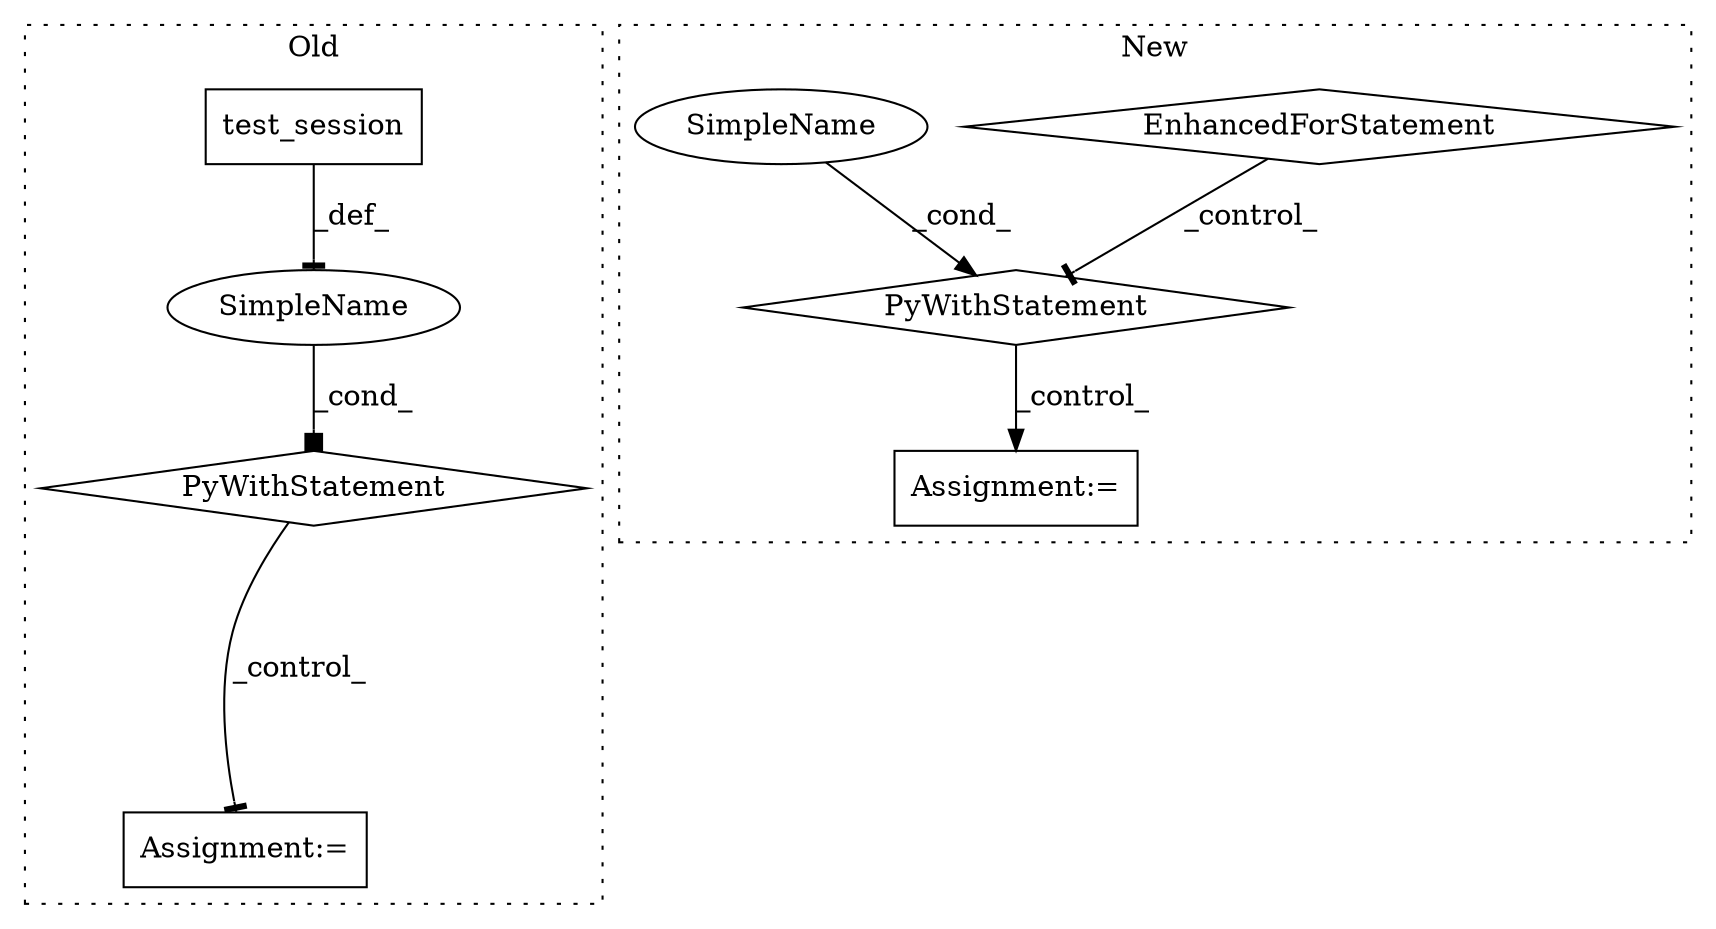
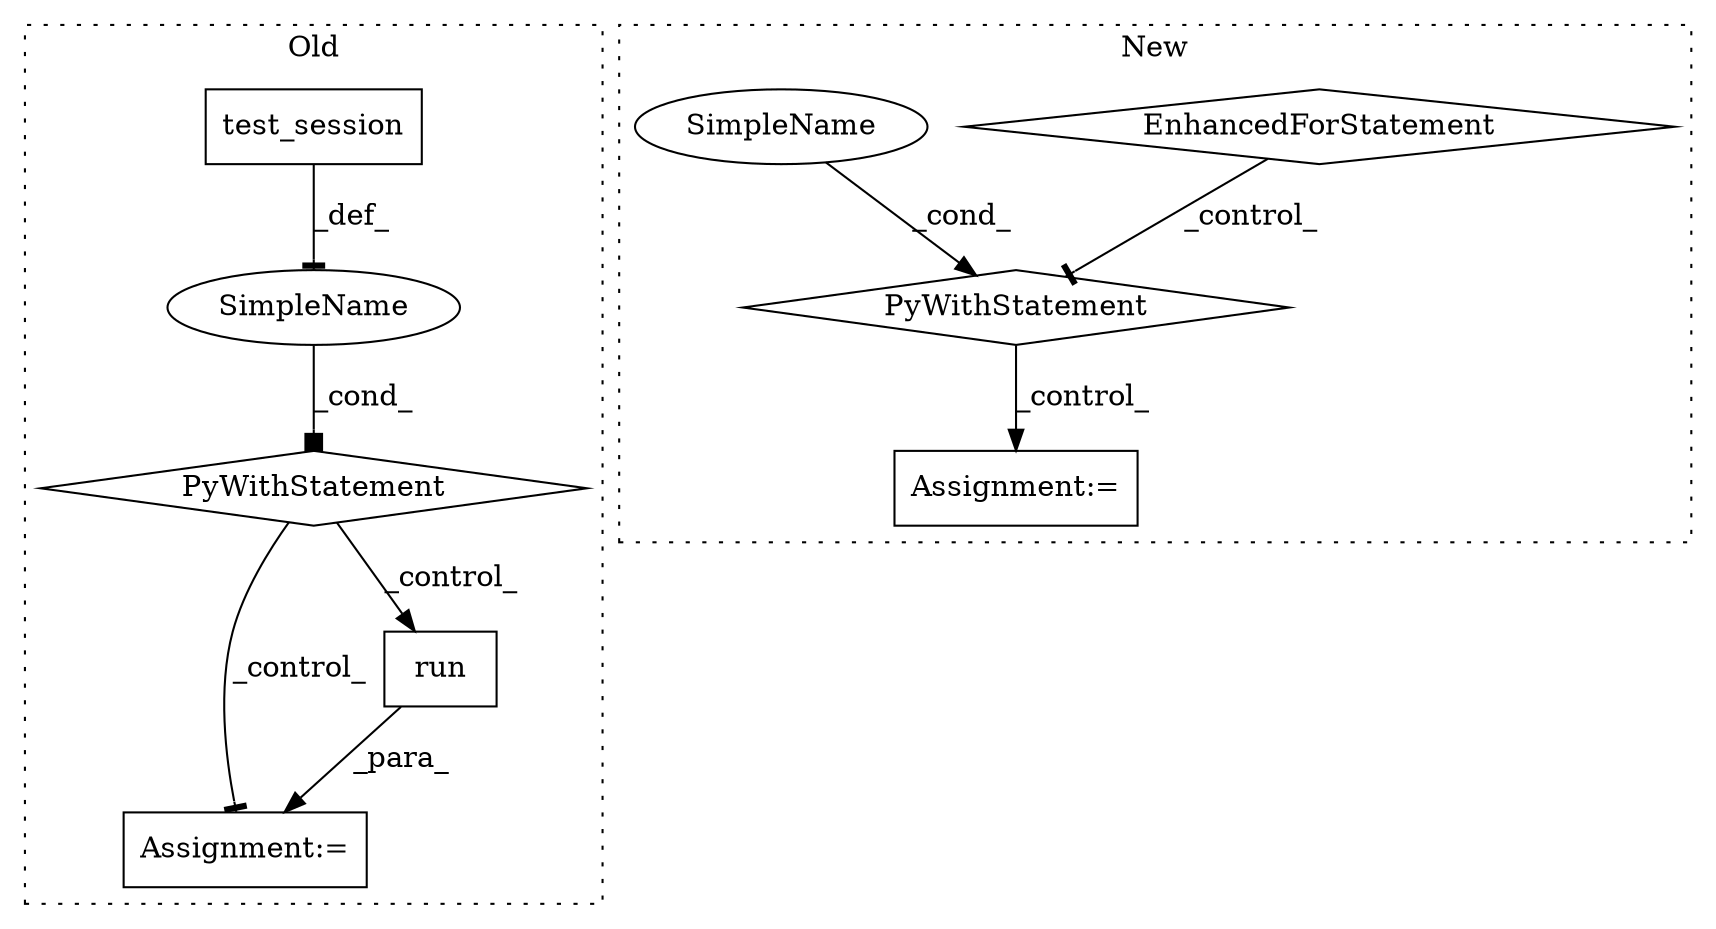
none -> (440, 669)
